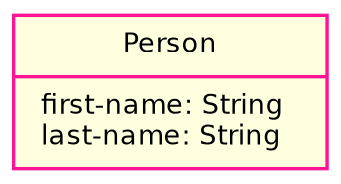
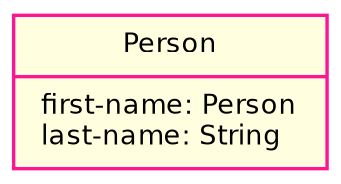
(164, 106) -> (170, 106)
